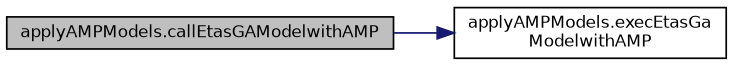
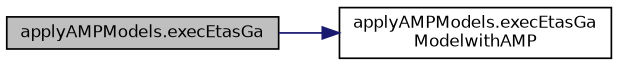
(200, 33) -> (143, 33)
